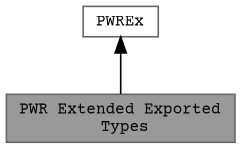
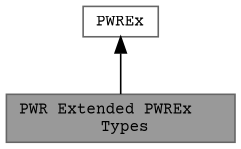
(121, 118) -> (121, 118)
